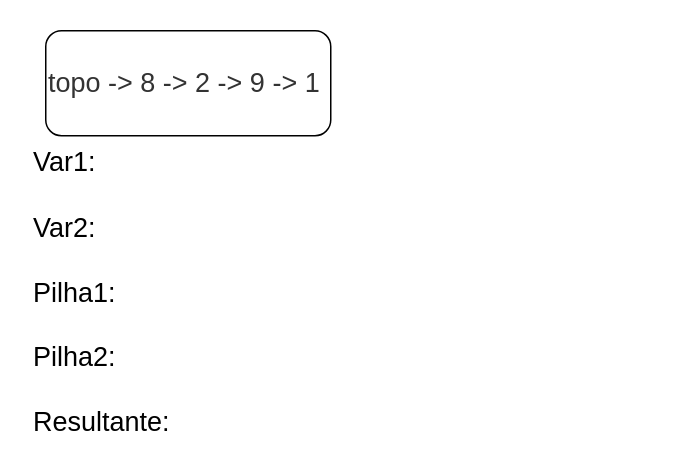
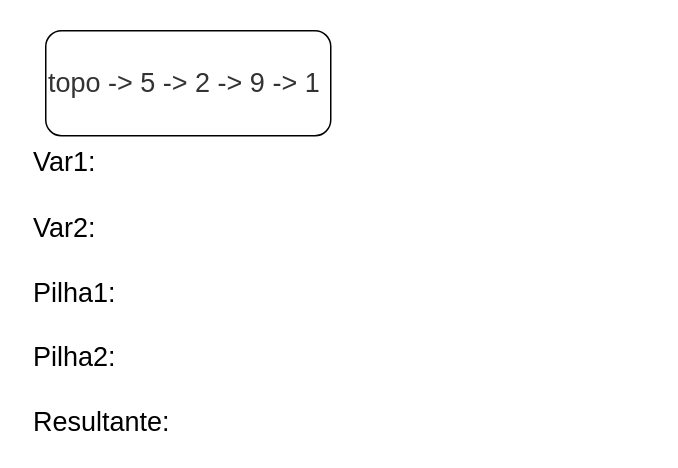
(190, 83) -> (190, 83)
